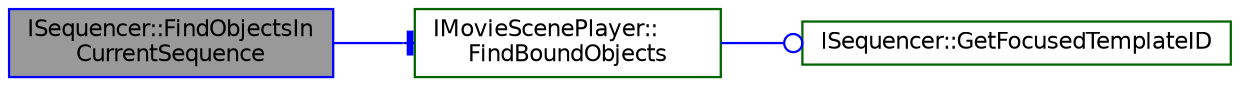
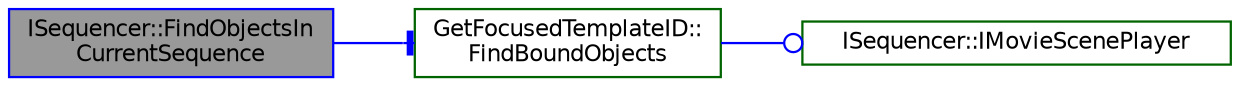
(568, 43) -> (568, 43)
(1017, 43) -> (1017, 43)
